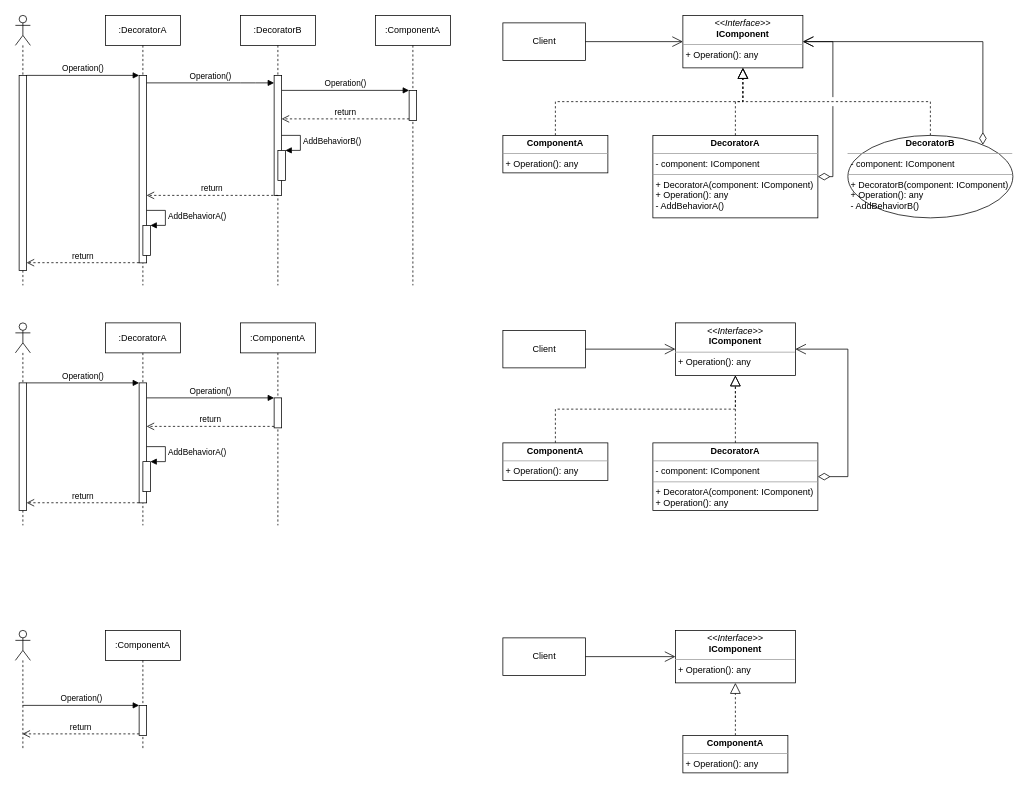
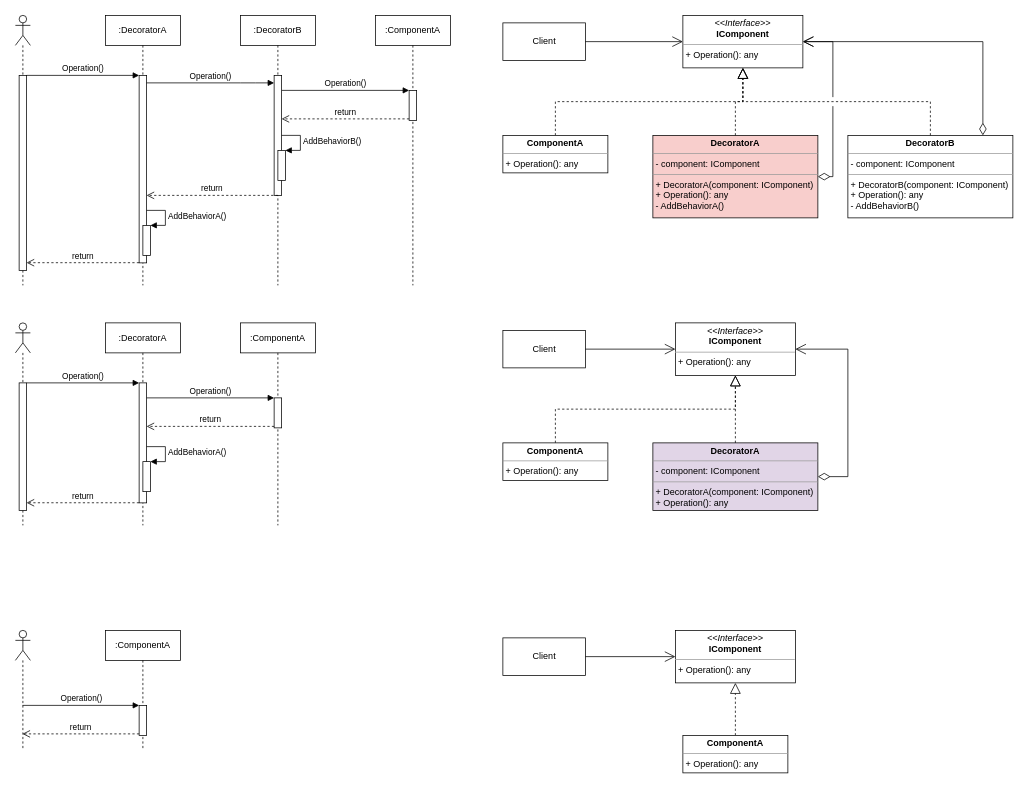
(735, 177) -> (735, 177)
(930, 177) -> (930, 177)
(735, 477) -> (735, 477)
